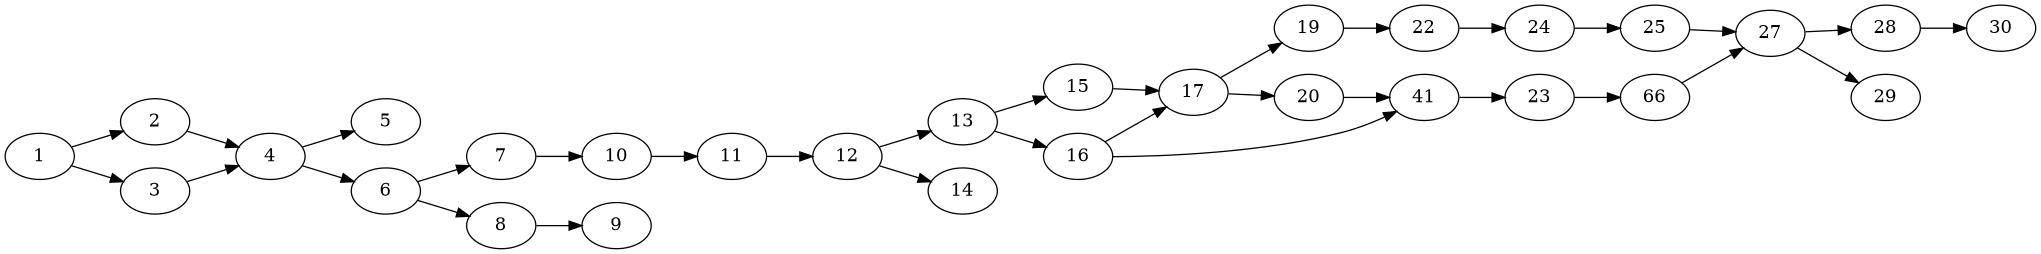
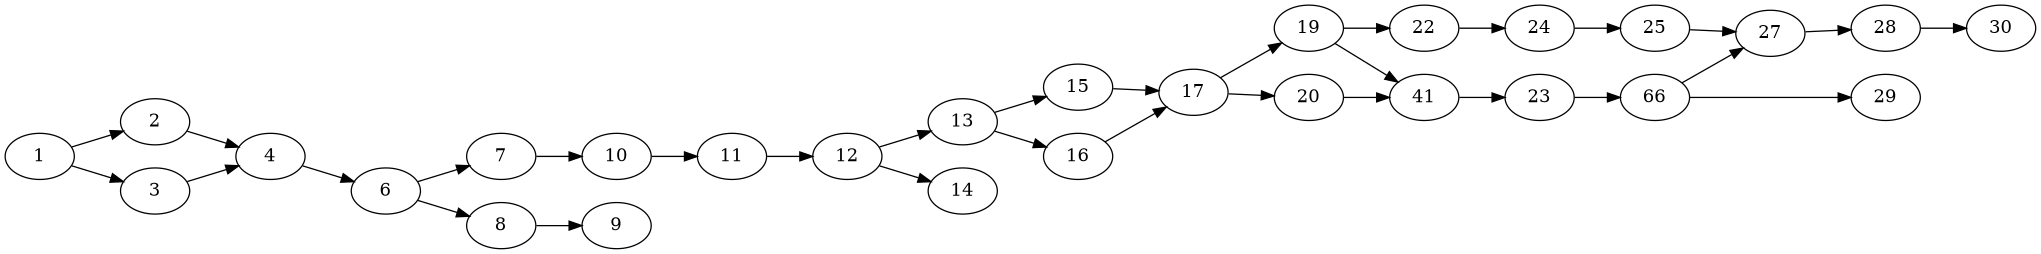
(1822, 62) -> (1764, 97)
(386, 122) -> none
(1251, 149) -> (1361, 59)
